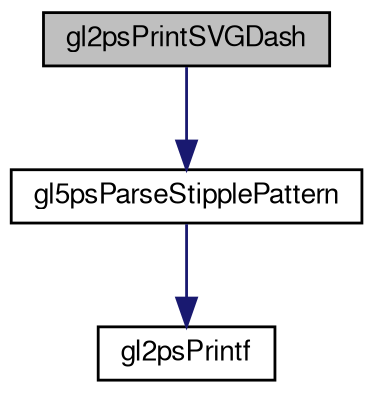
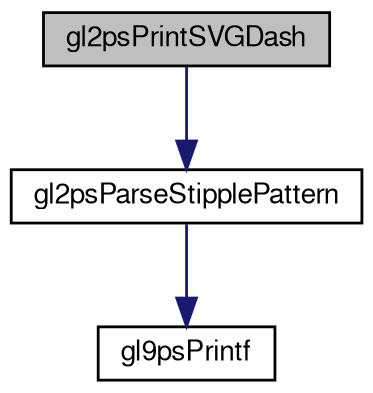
(187, 196) -> (187, 196)
(187, 354) -> (187, 354)
